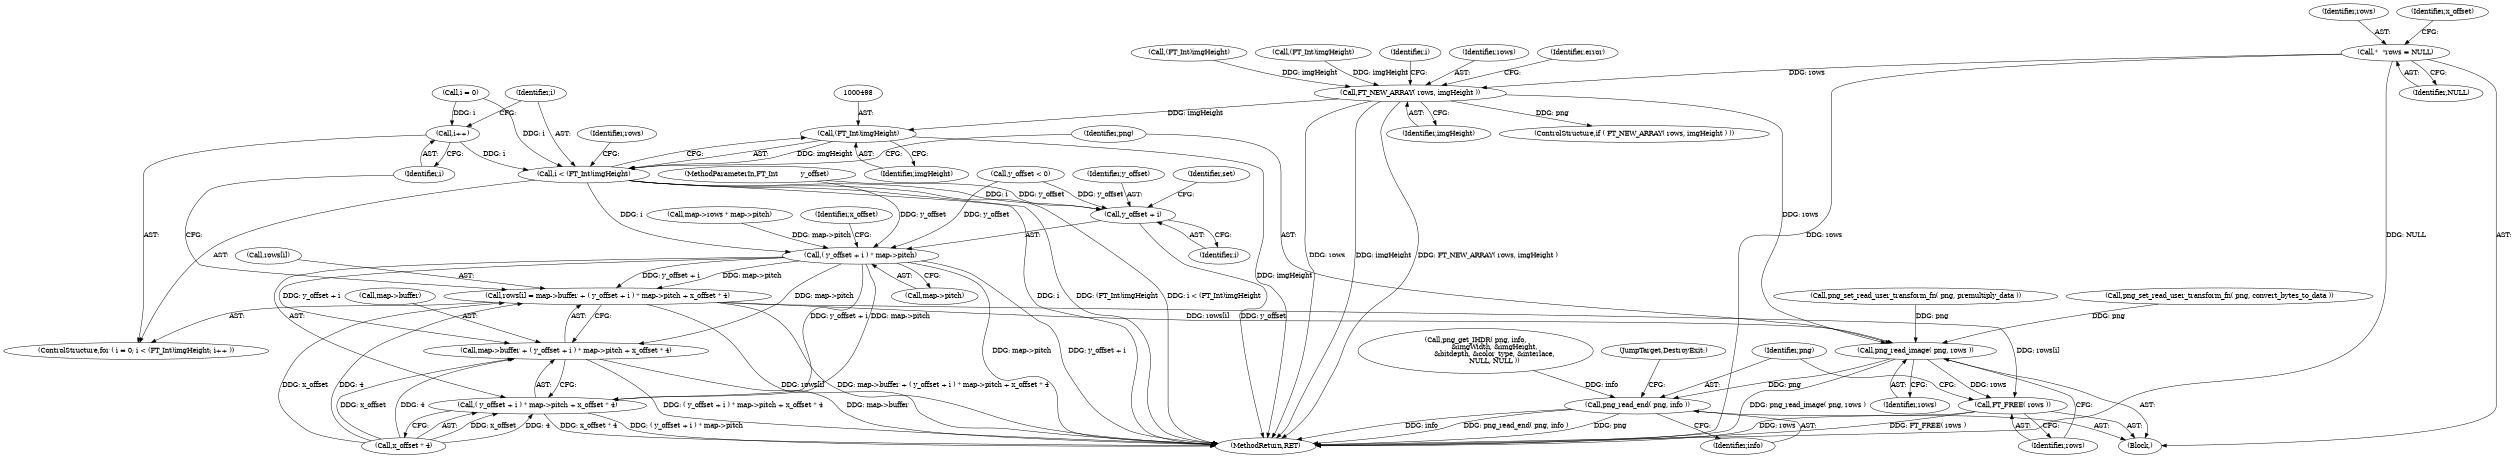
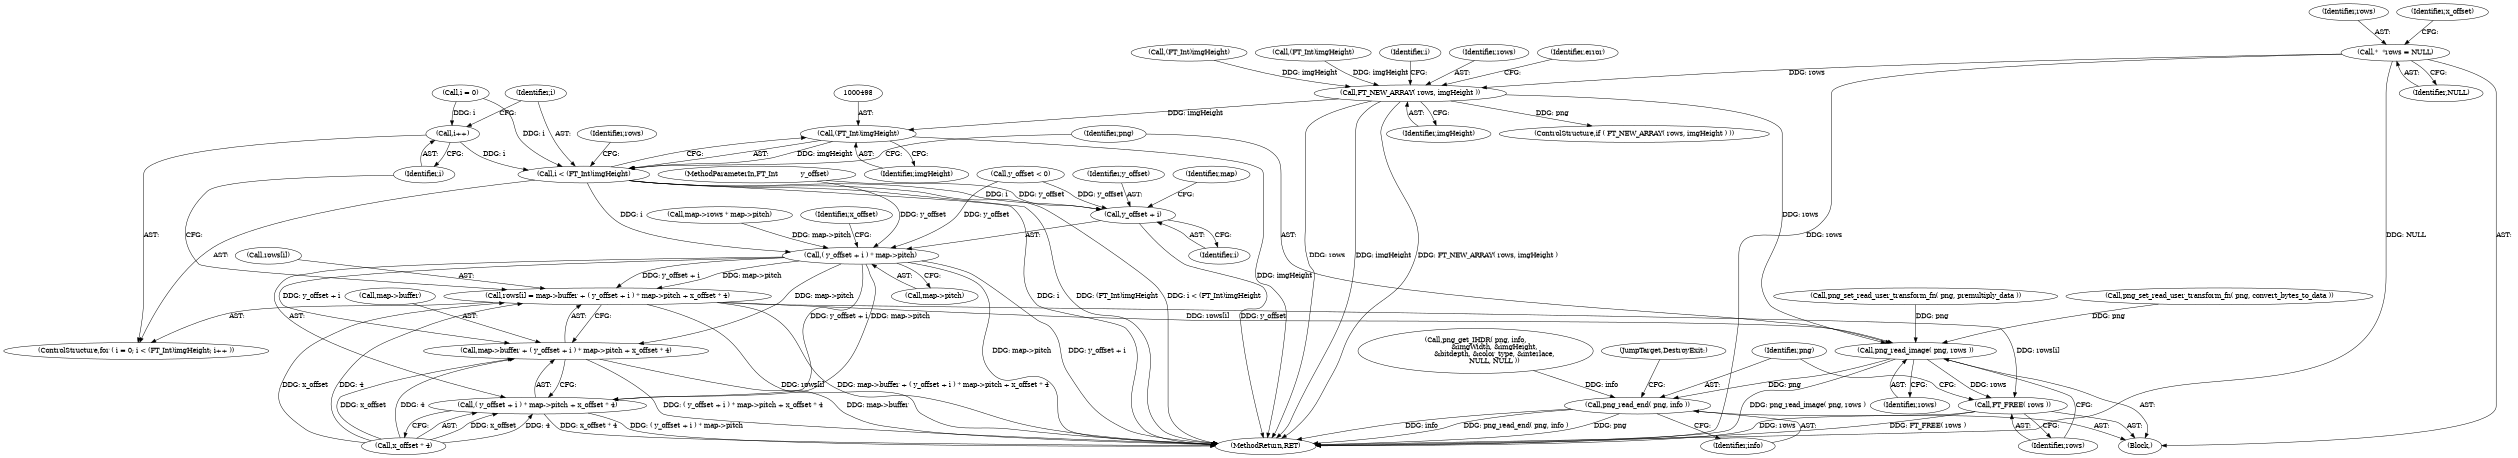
(1211, 175) -> (1211, 175)
